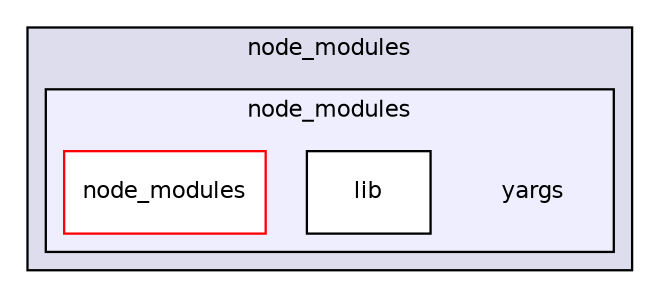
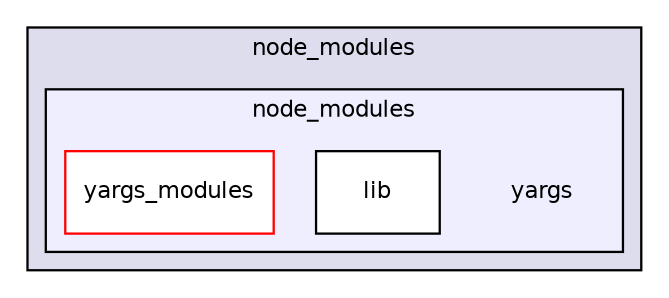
(165, 192) -> (169, 192)
